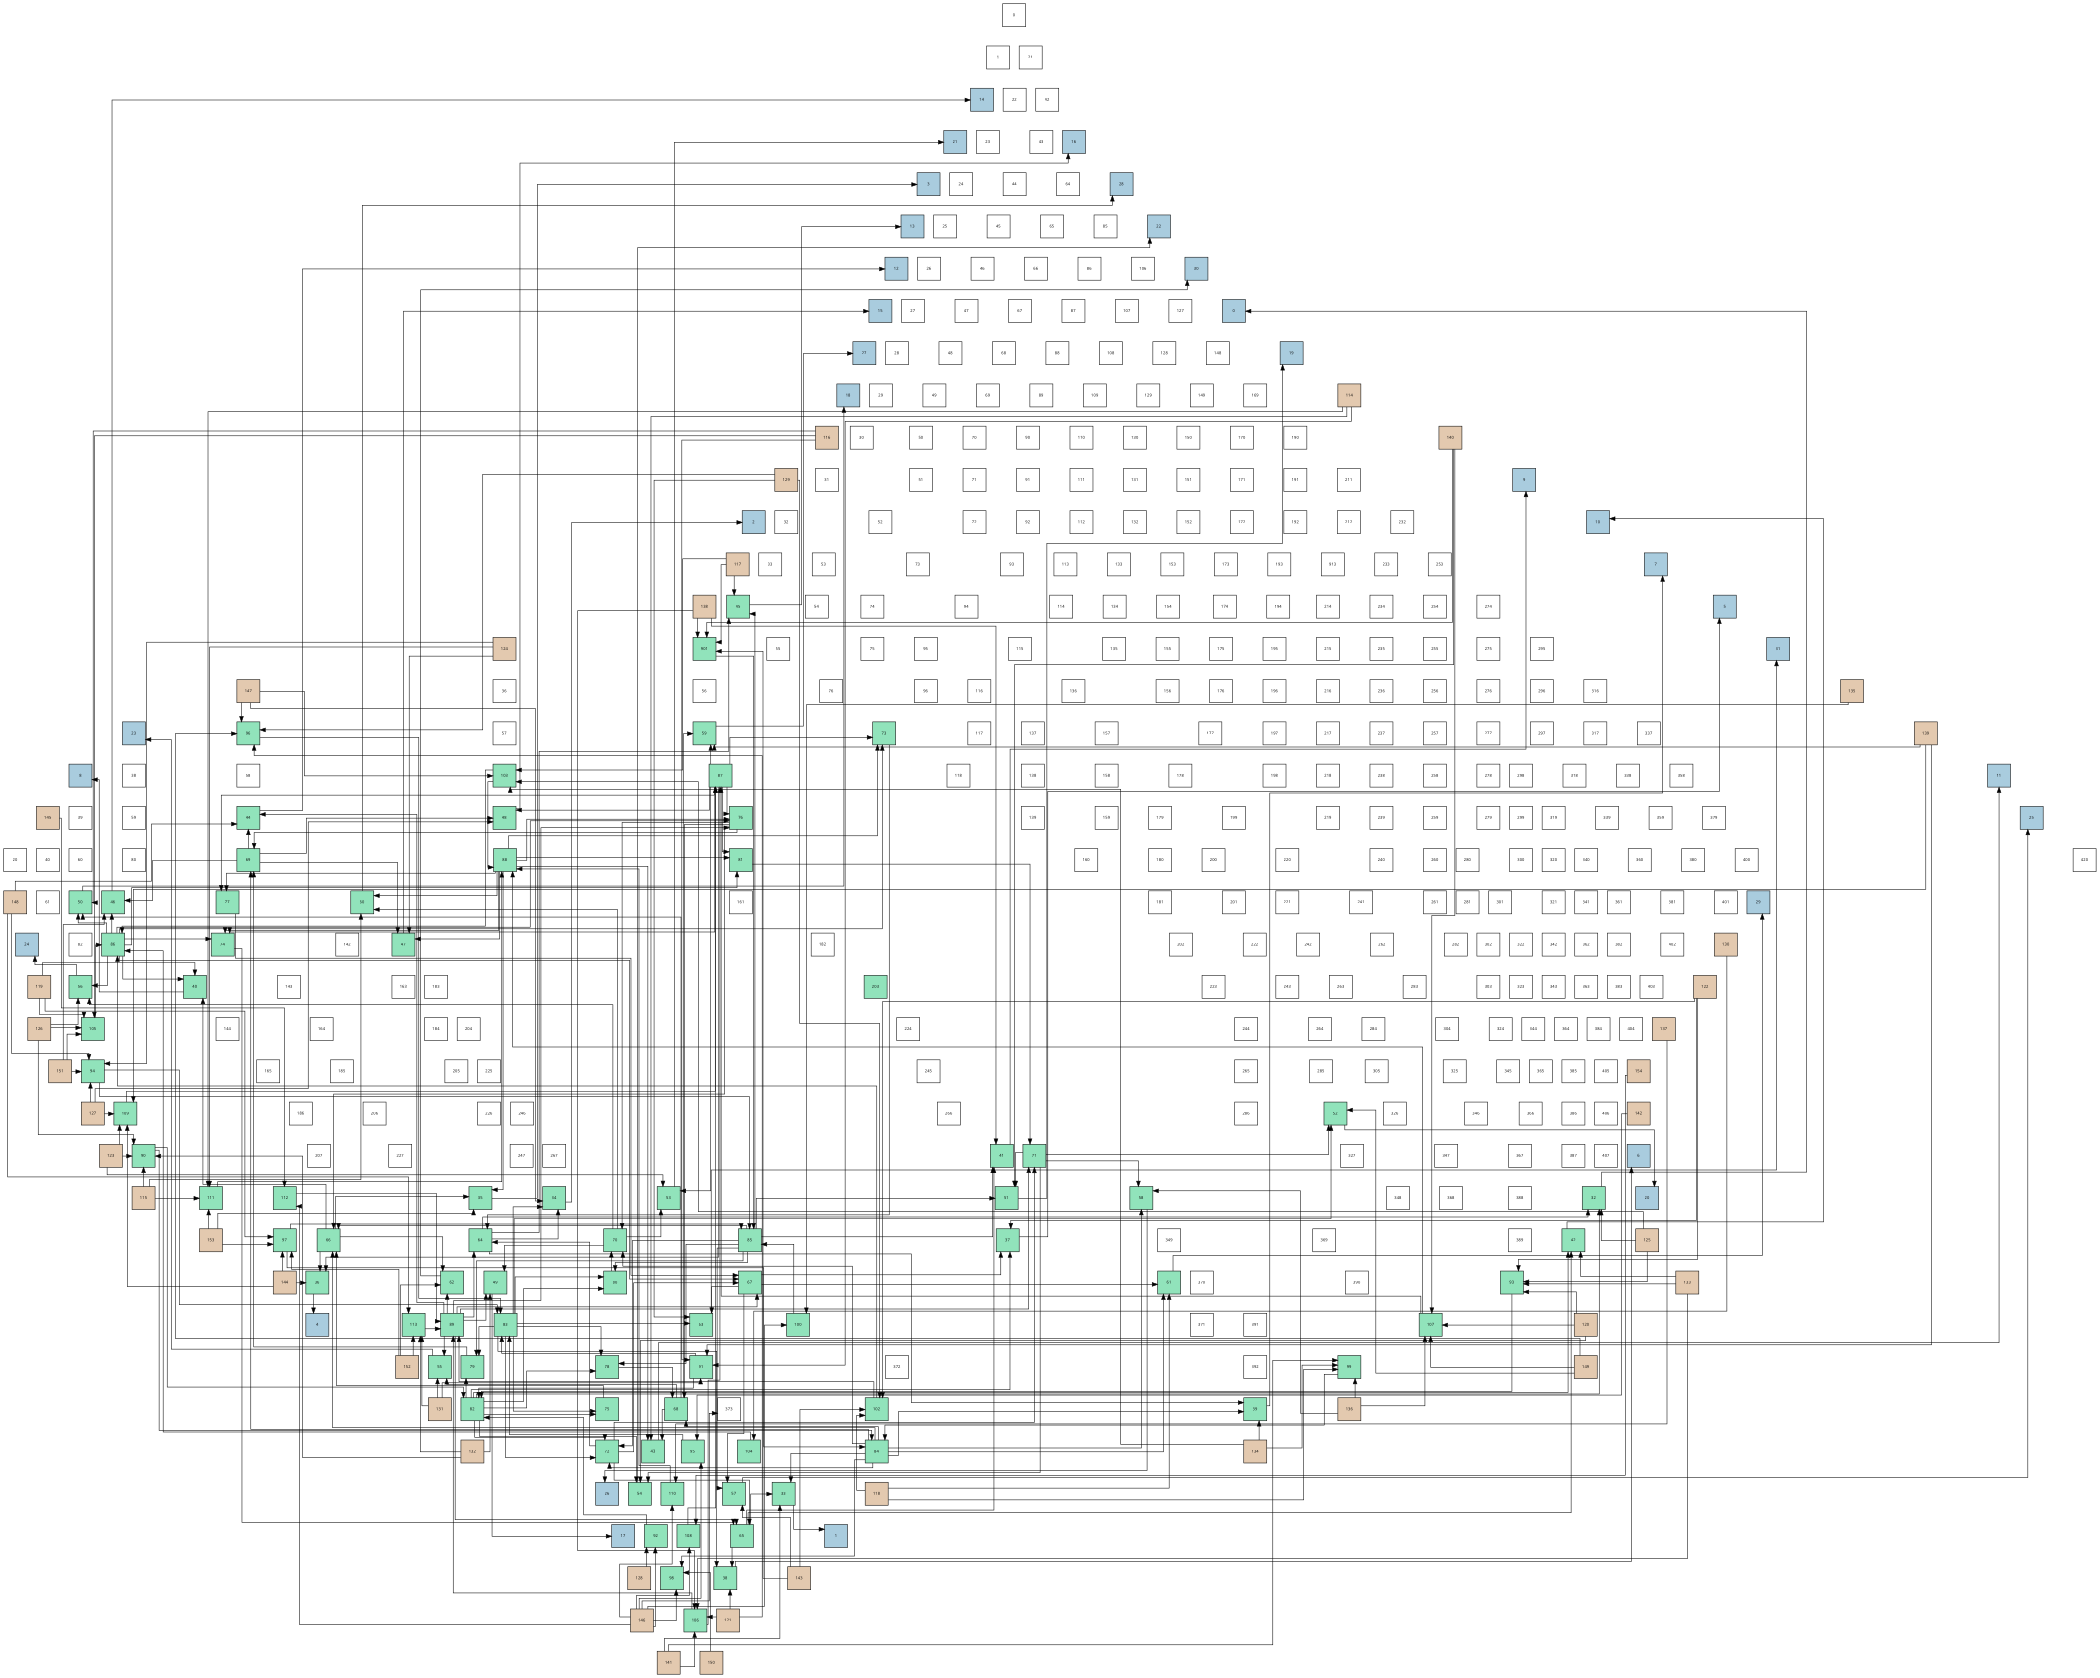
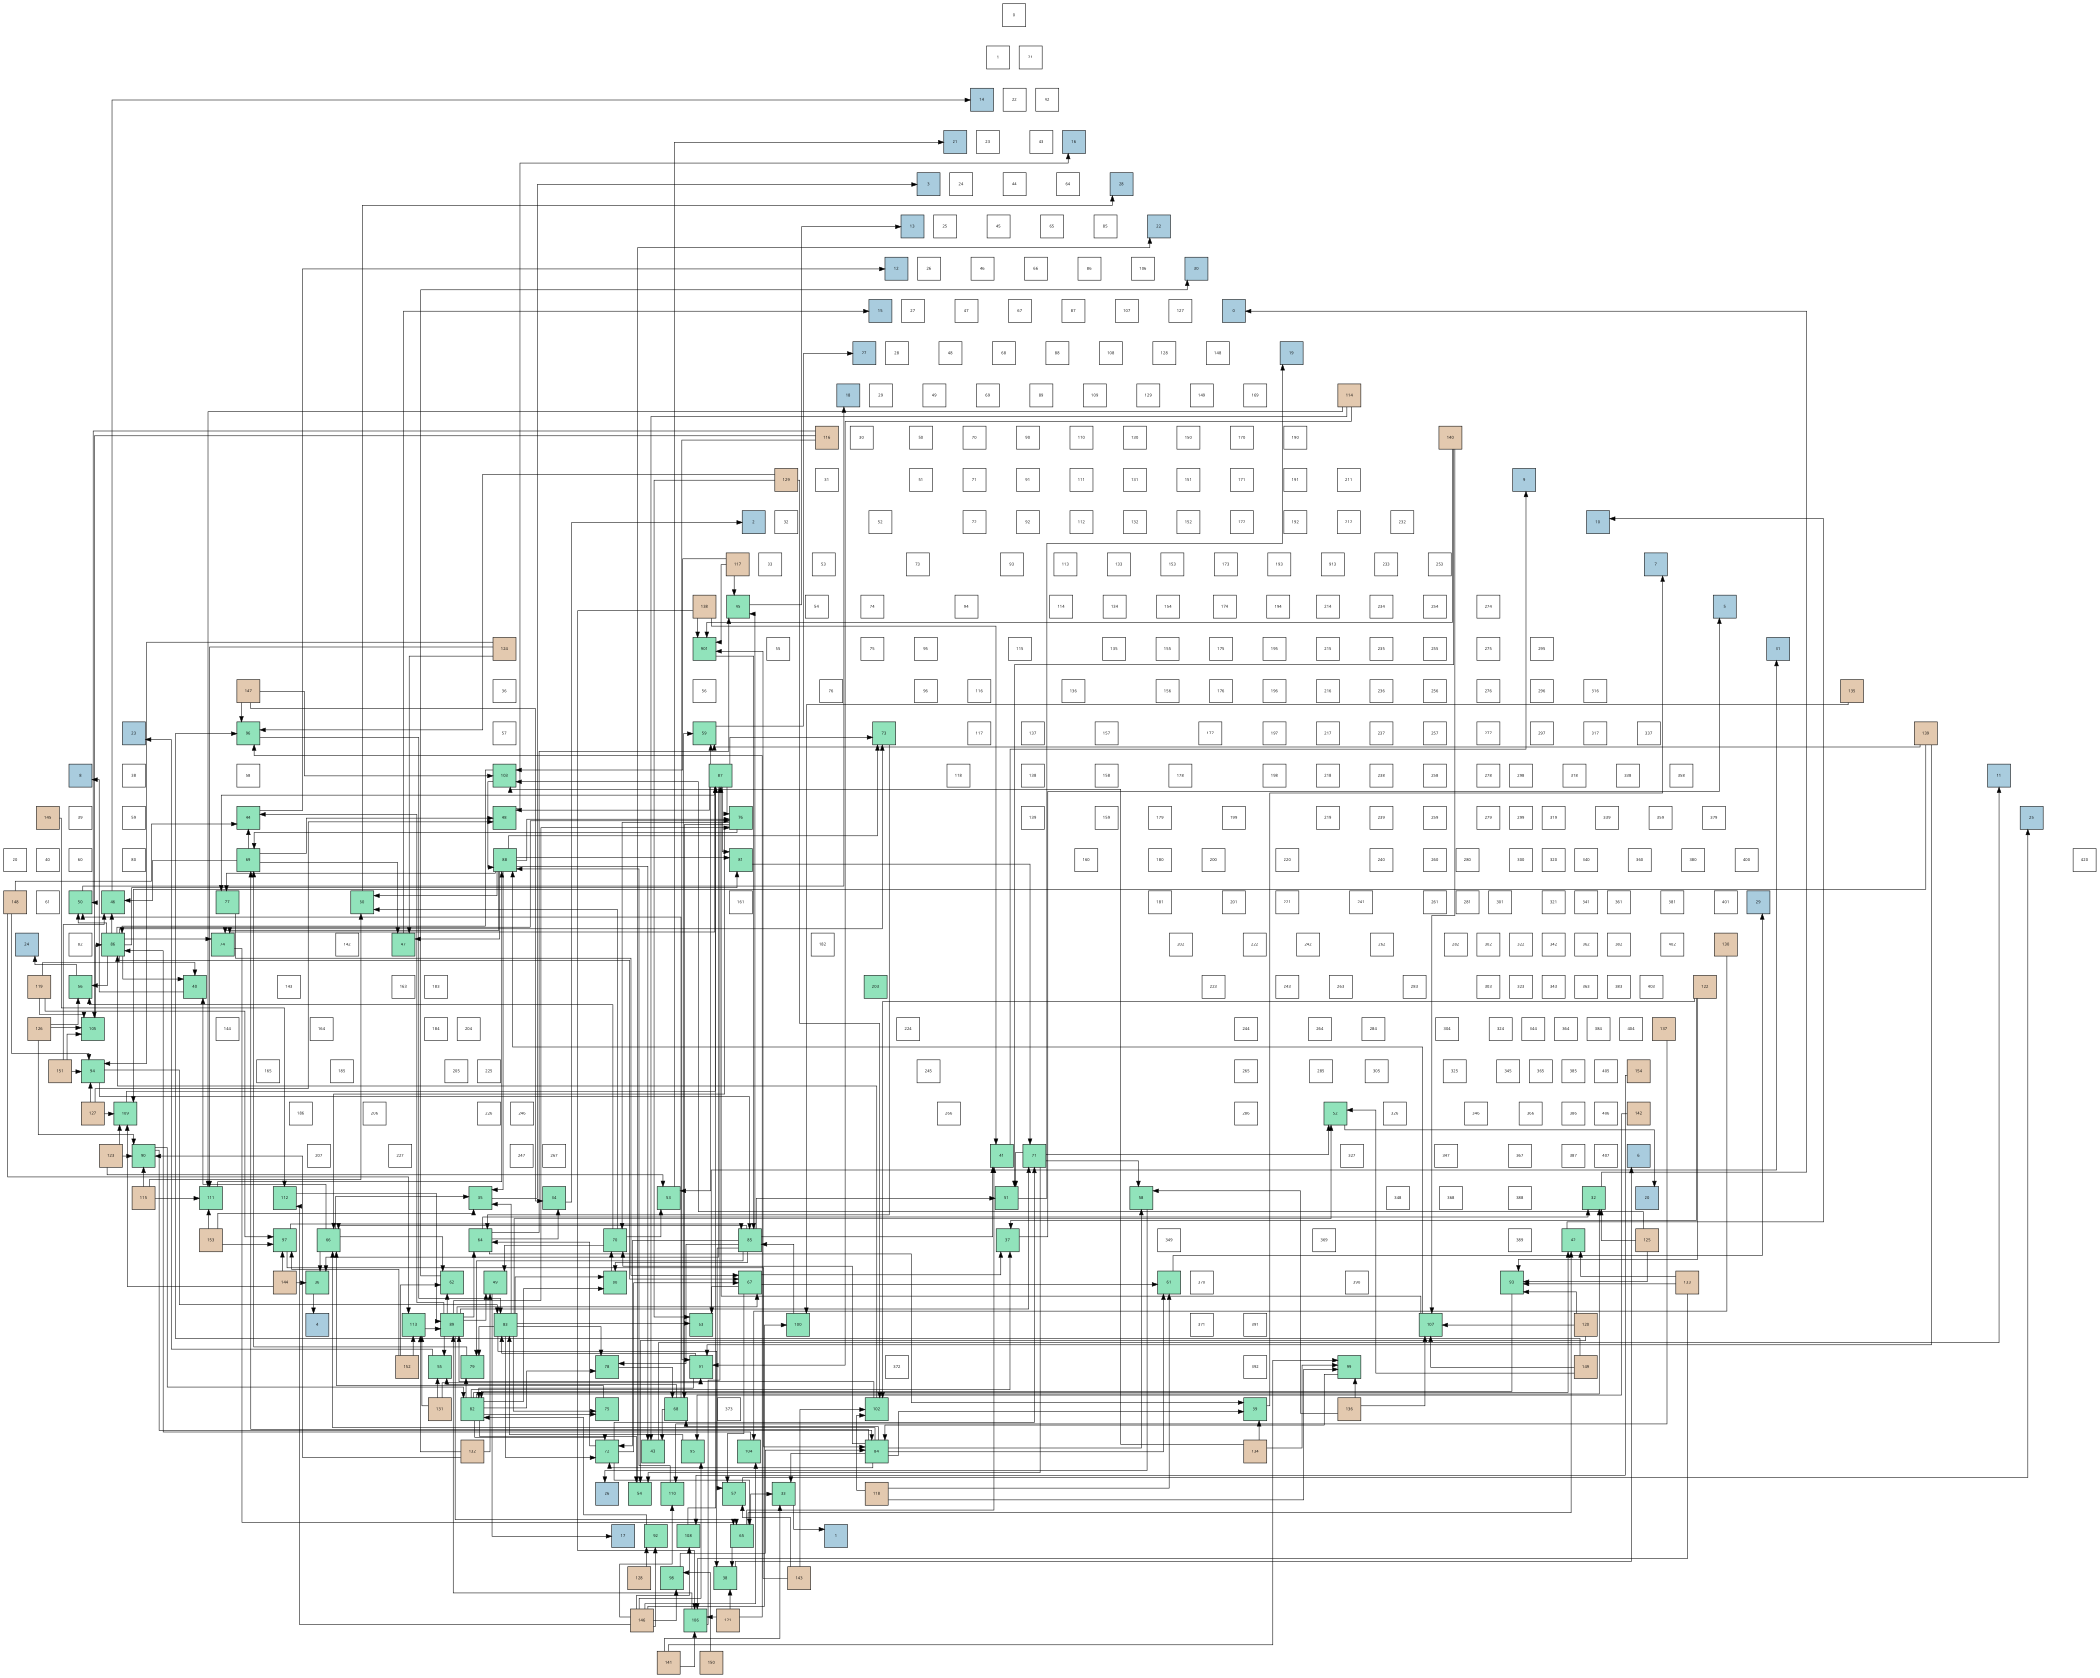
(513, 1248) -> (511, 1252)
(709, 1543) -> (756, 1594)
(854, 1549) -> (771, 1450)
